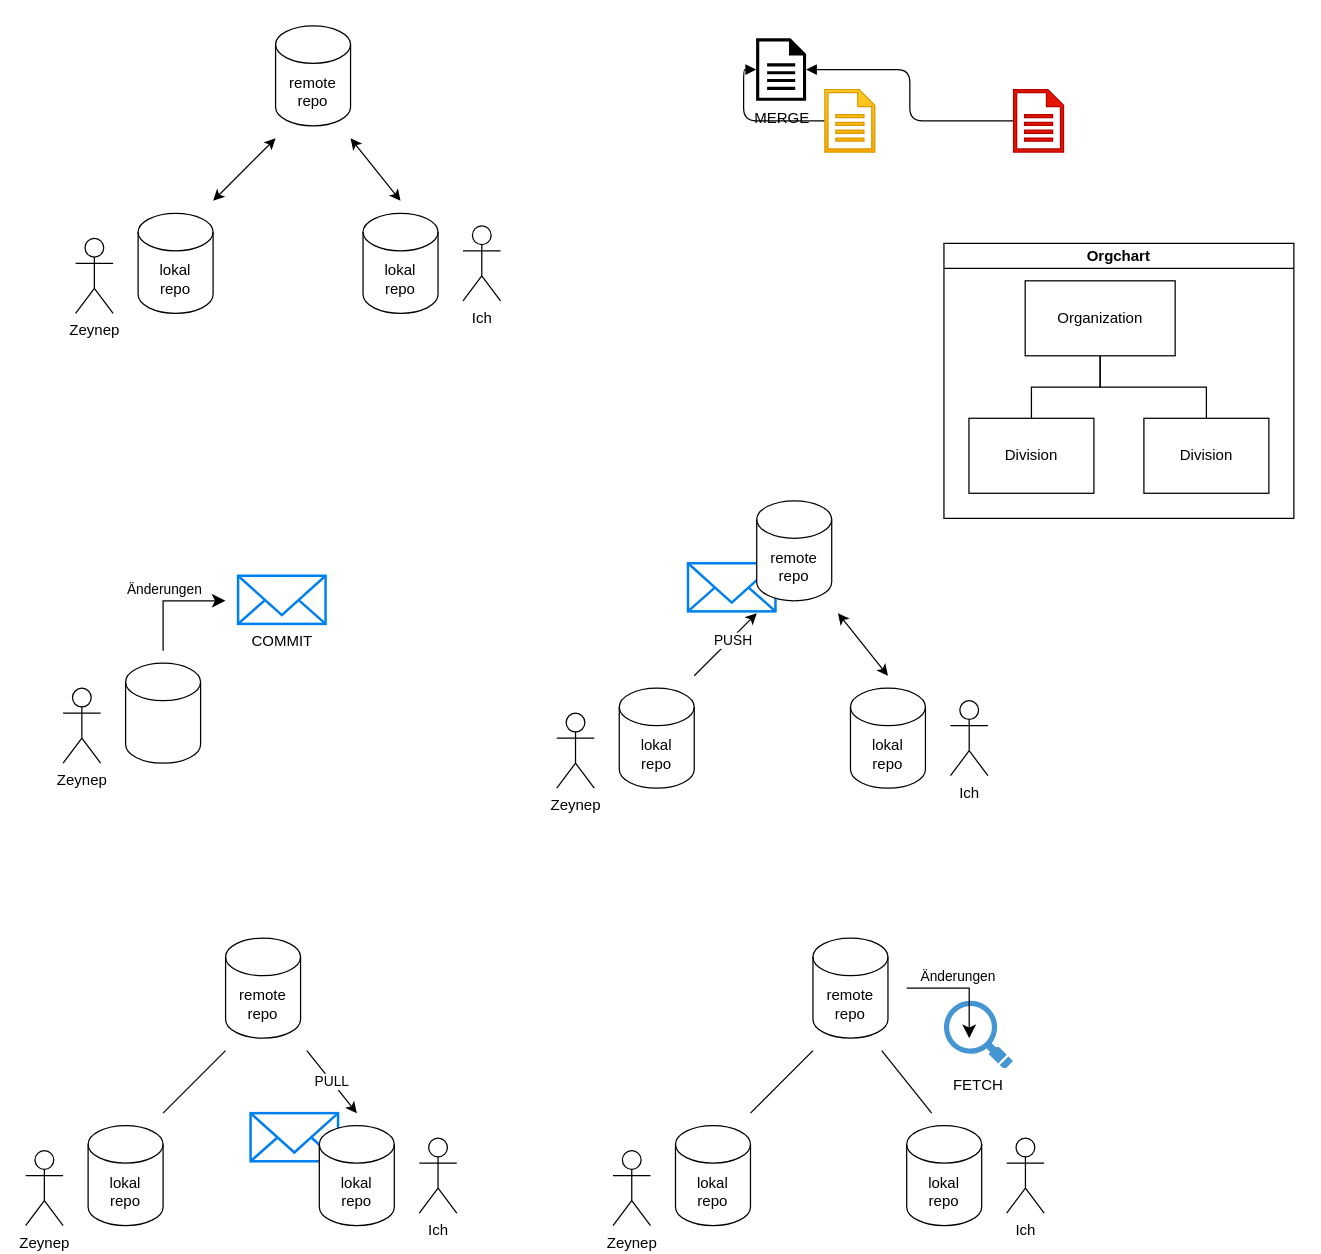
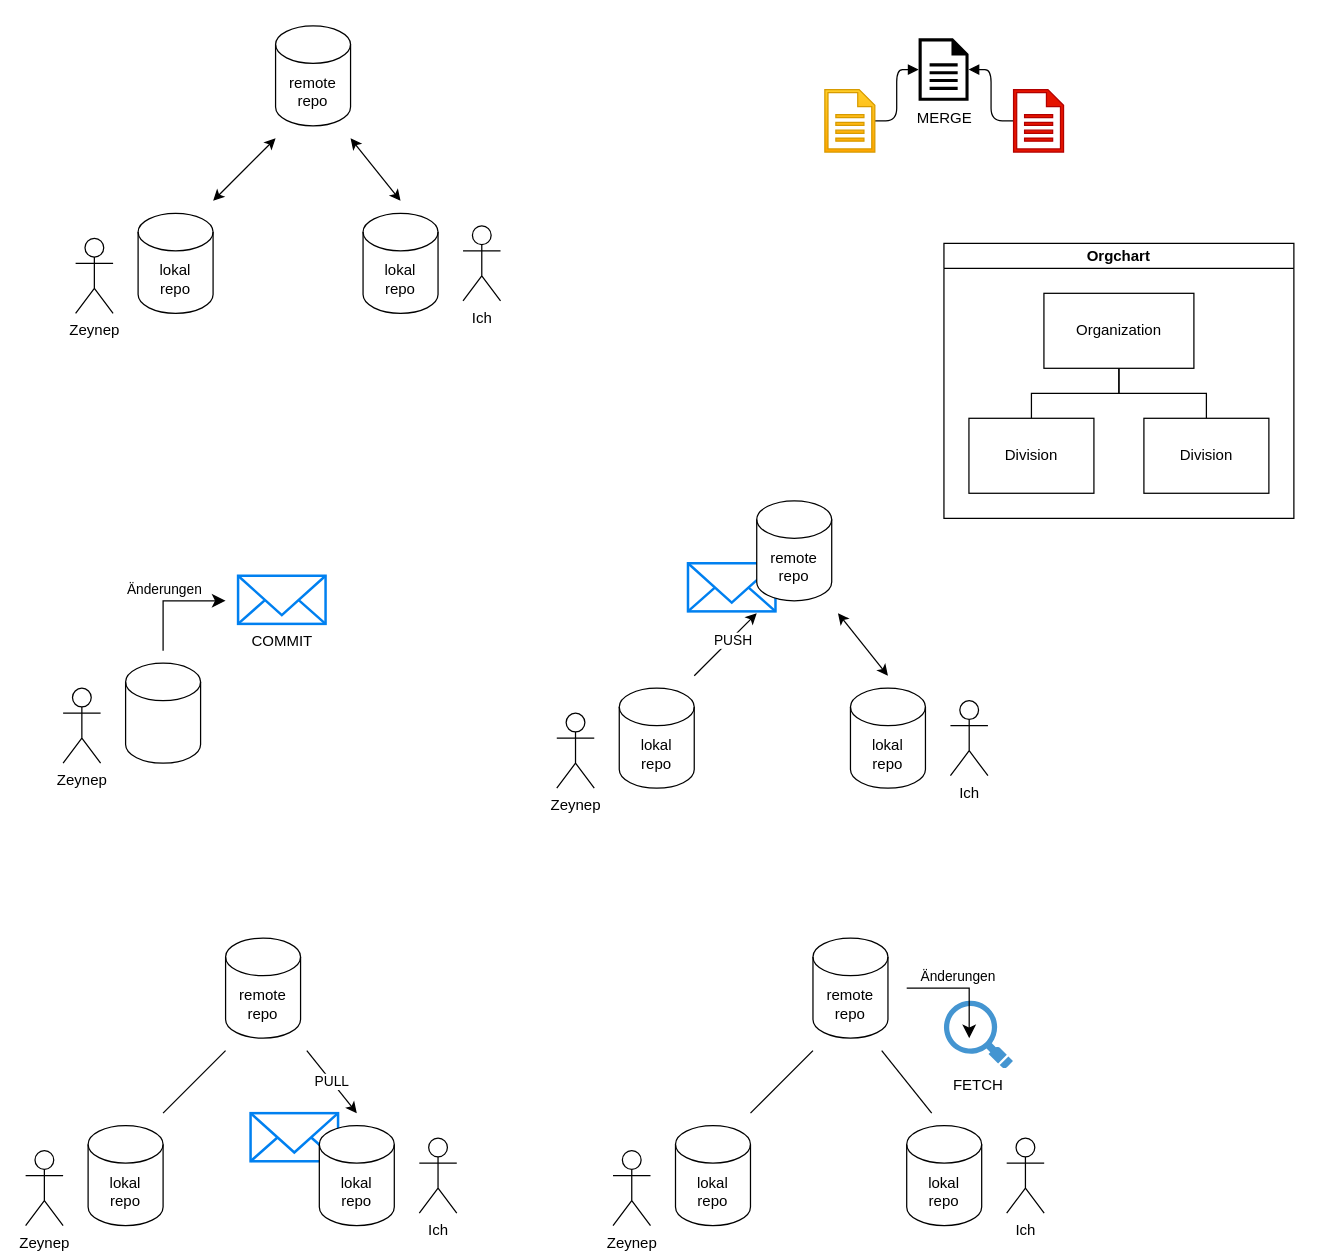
(781, 69) -> (944, 69)
(1100, 318) -> (1119, 331)
